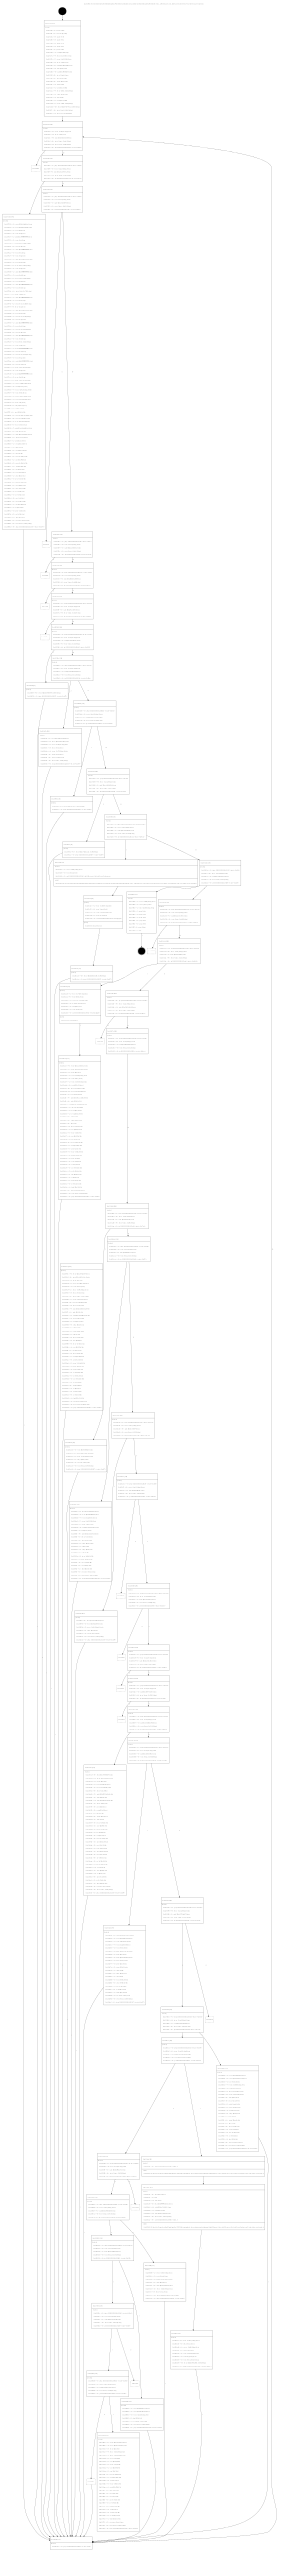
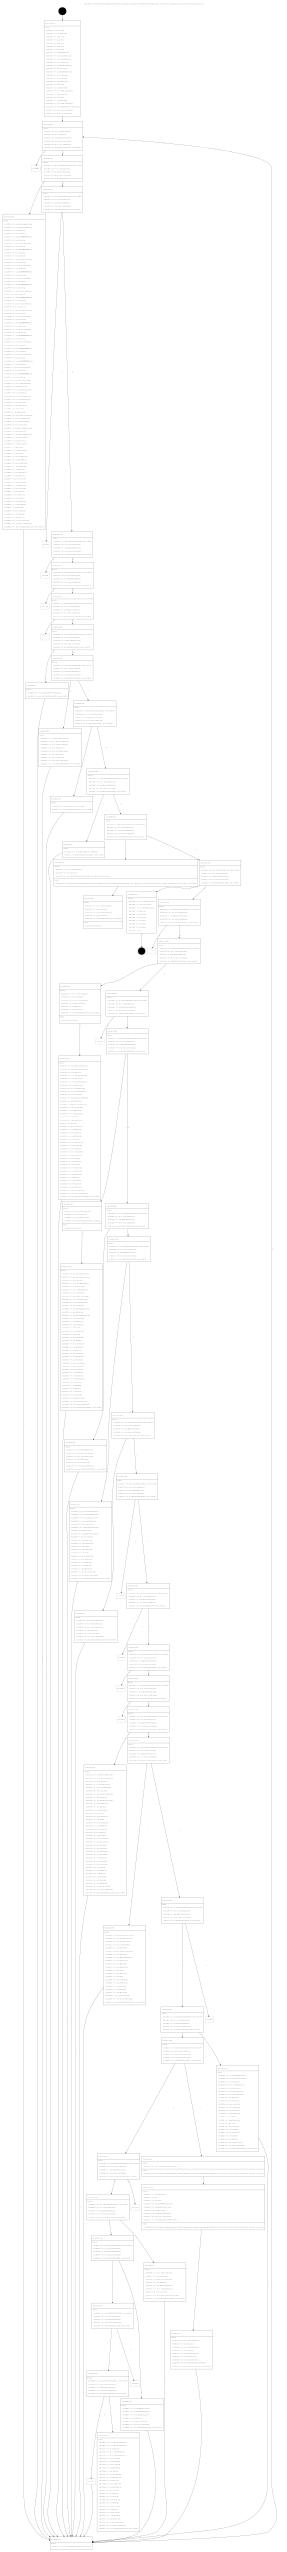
(92, 974) -> none
none -> (82, 1216)
